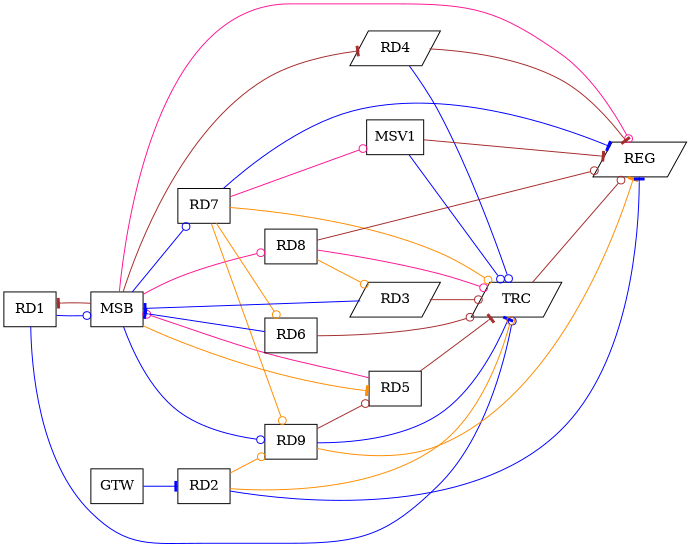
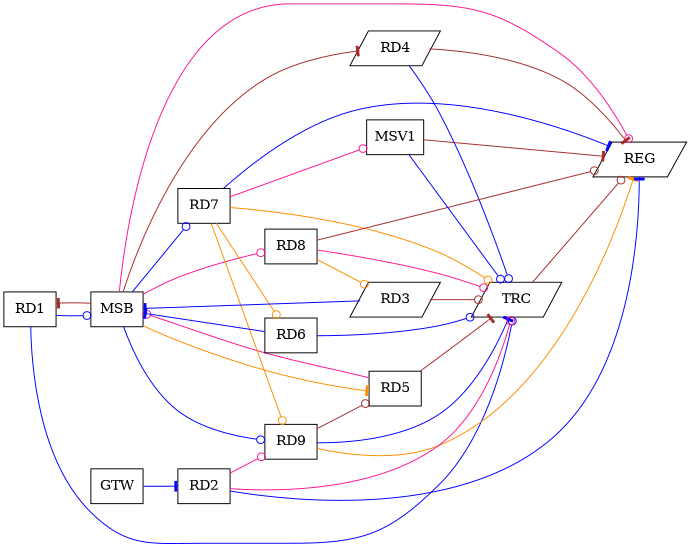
(392, 332) -> (392, 332)
(406, 464) -> (406, 464)
(244, 466) -> (244, 466)
